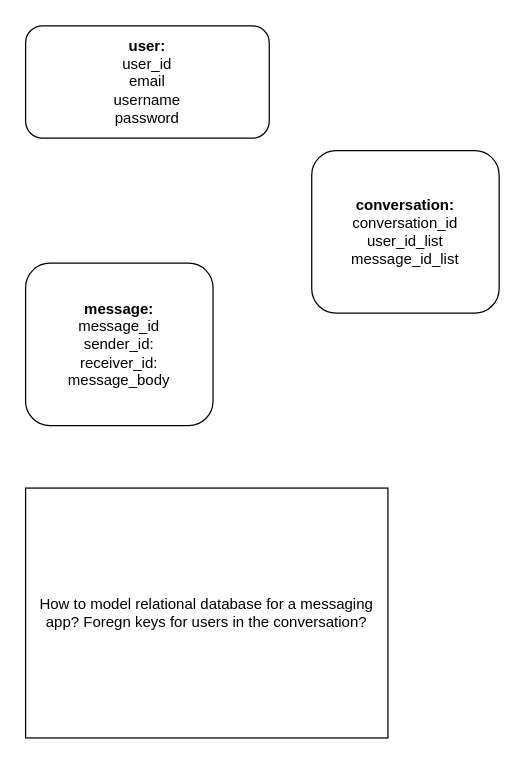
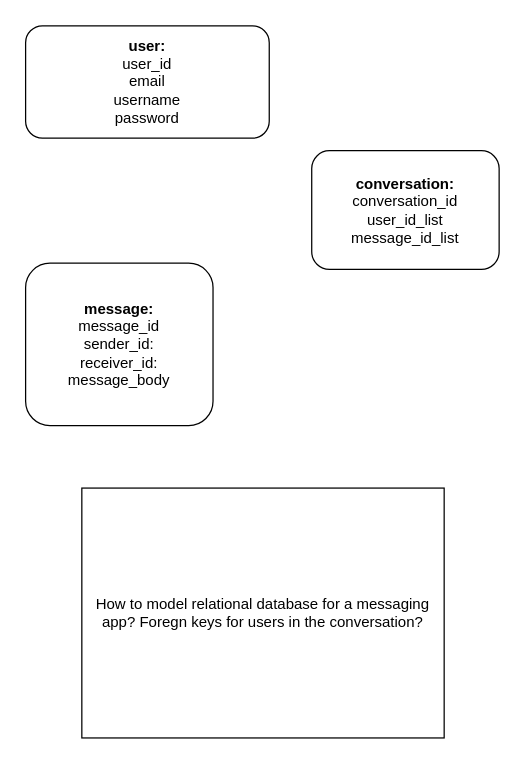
(406, 232) -> (406, 210)
(207, 613) -> (263, 613)
